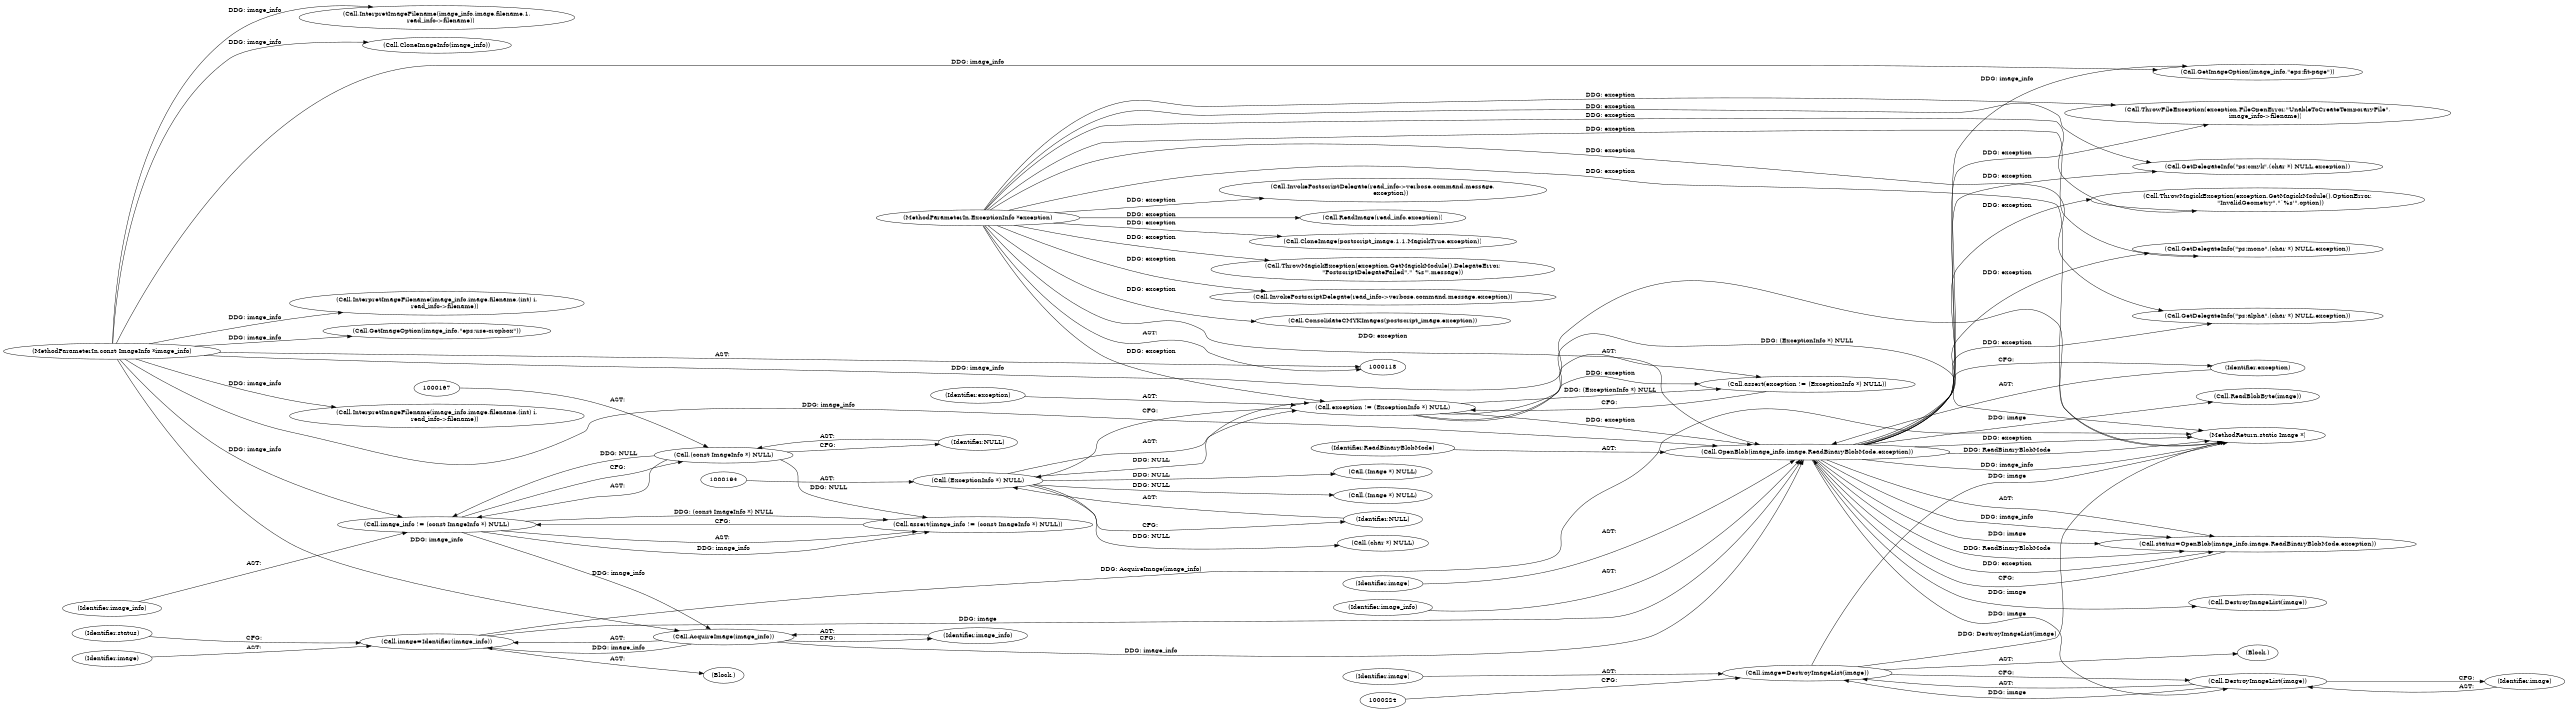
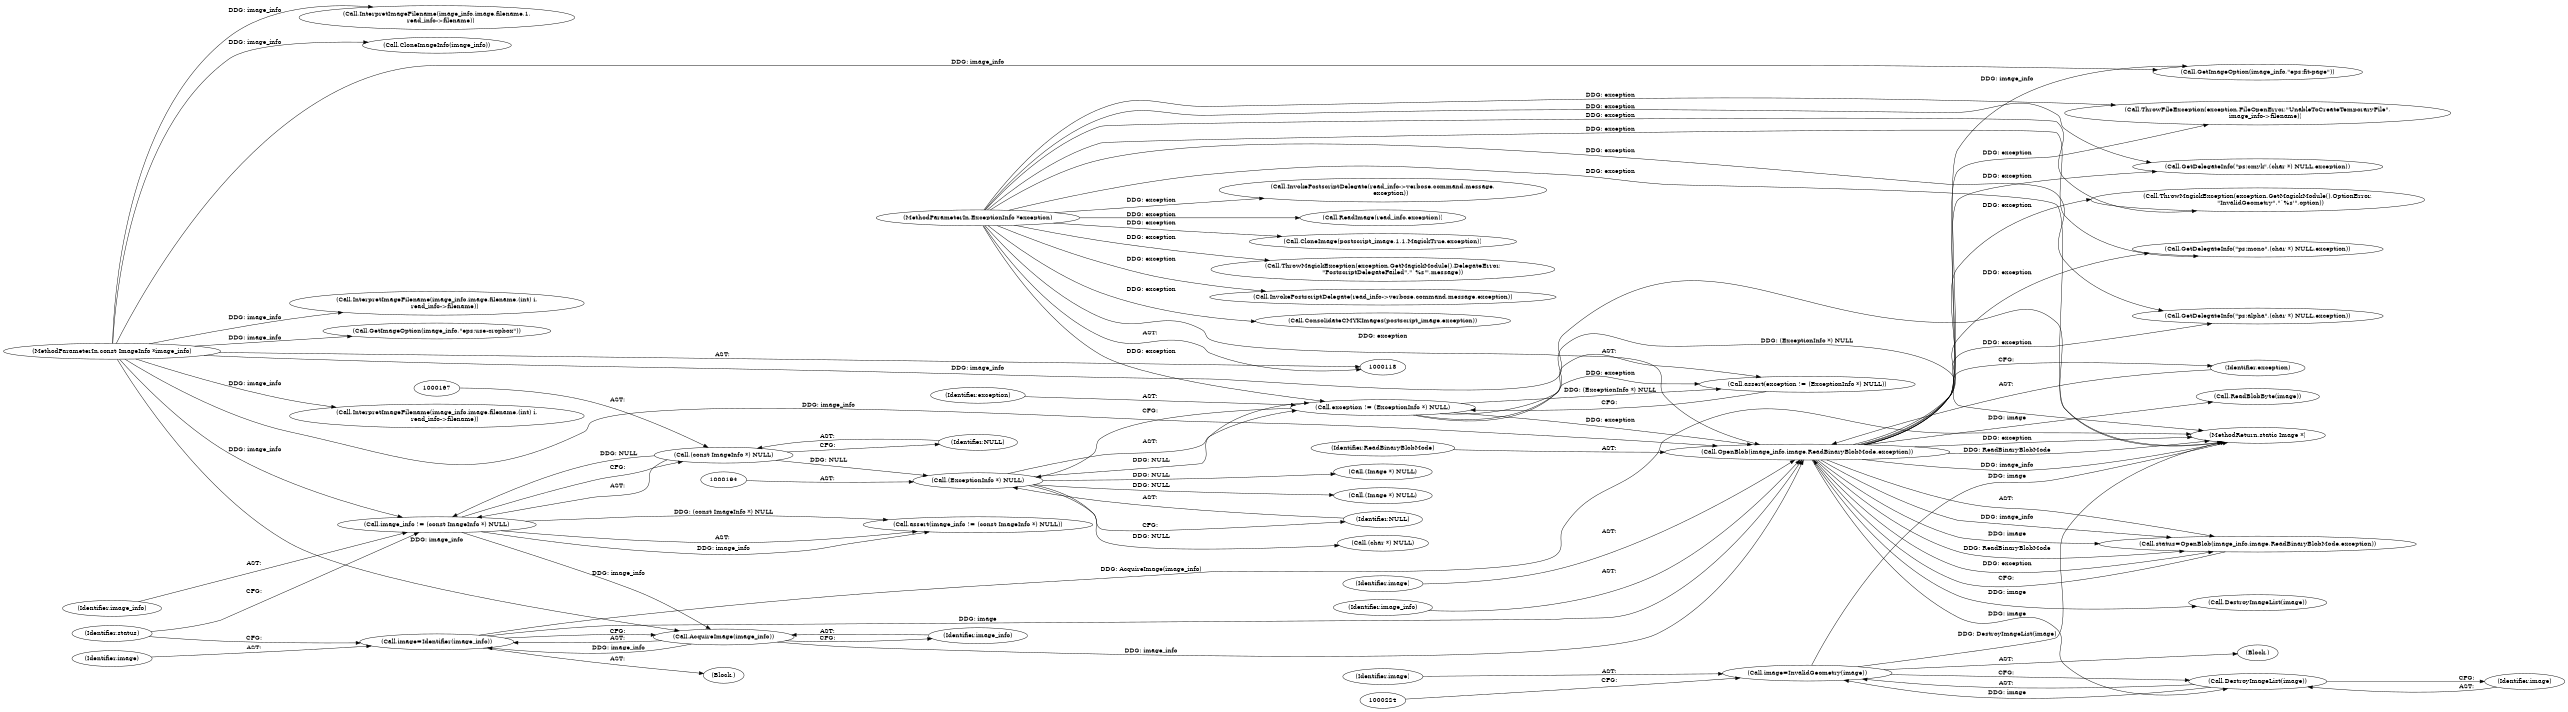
(841, 503) -> (849, 468)
(702, 525) -> (285, 592)
none -> (578, 635)
(1807, 673) -> (1807, 673)
